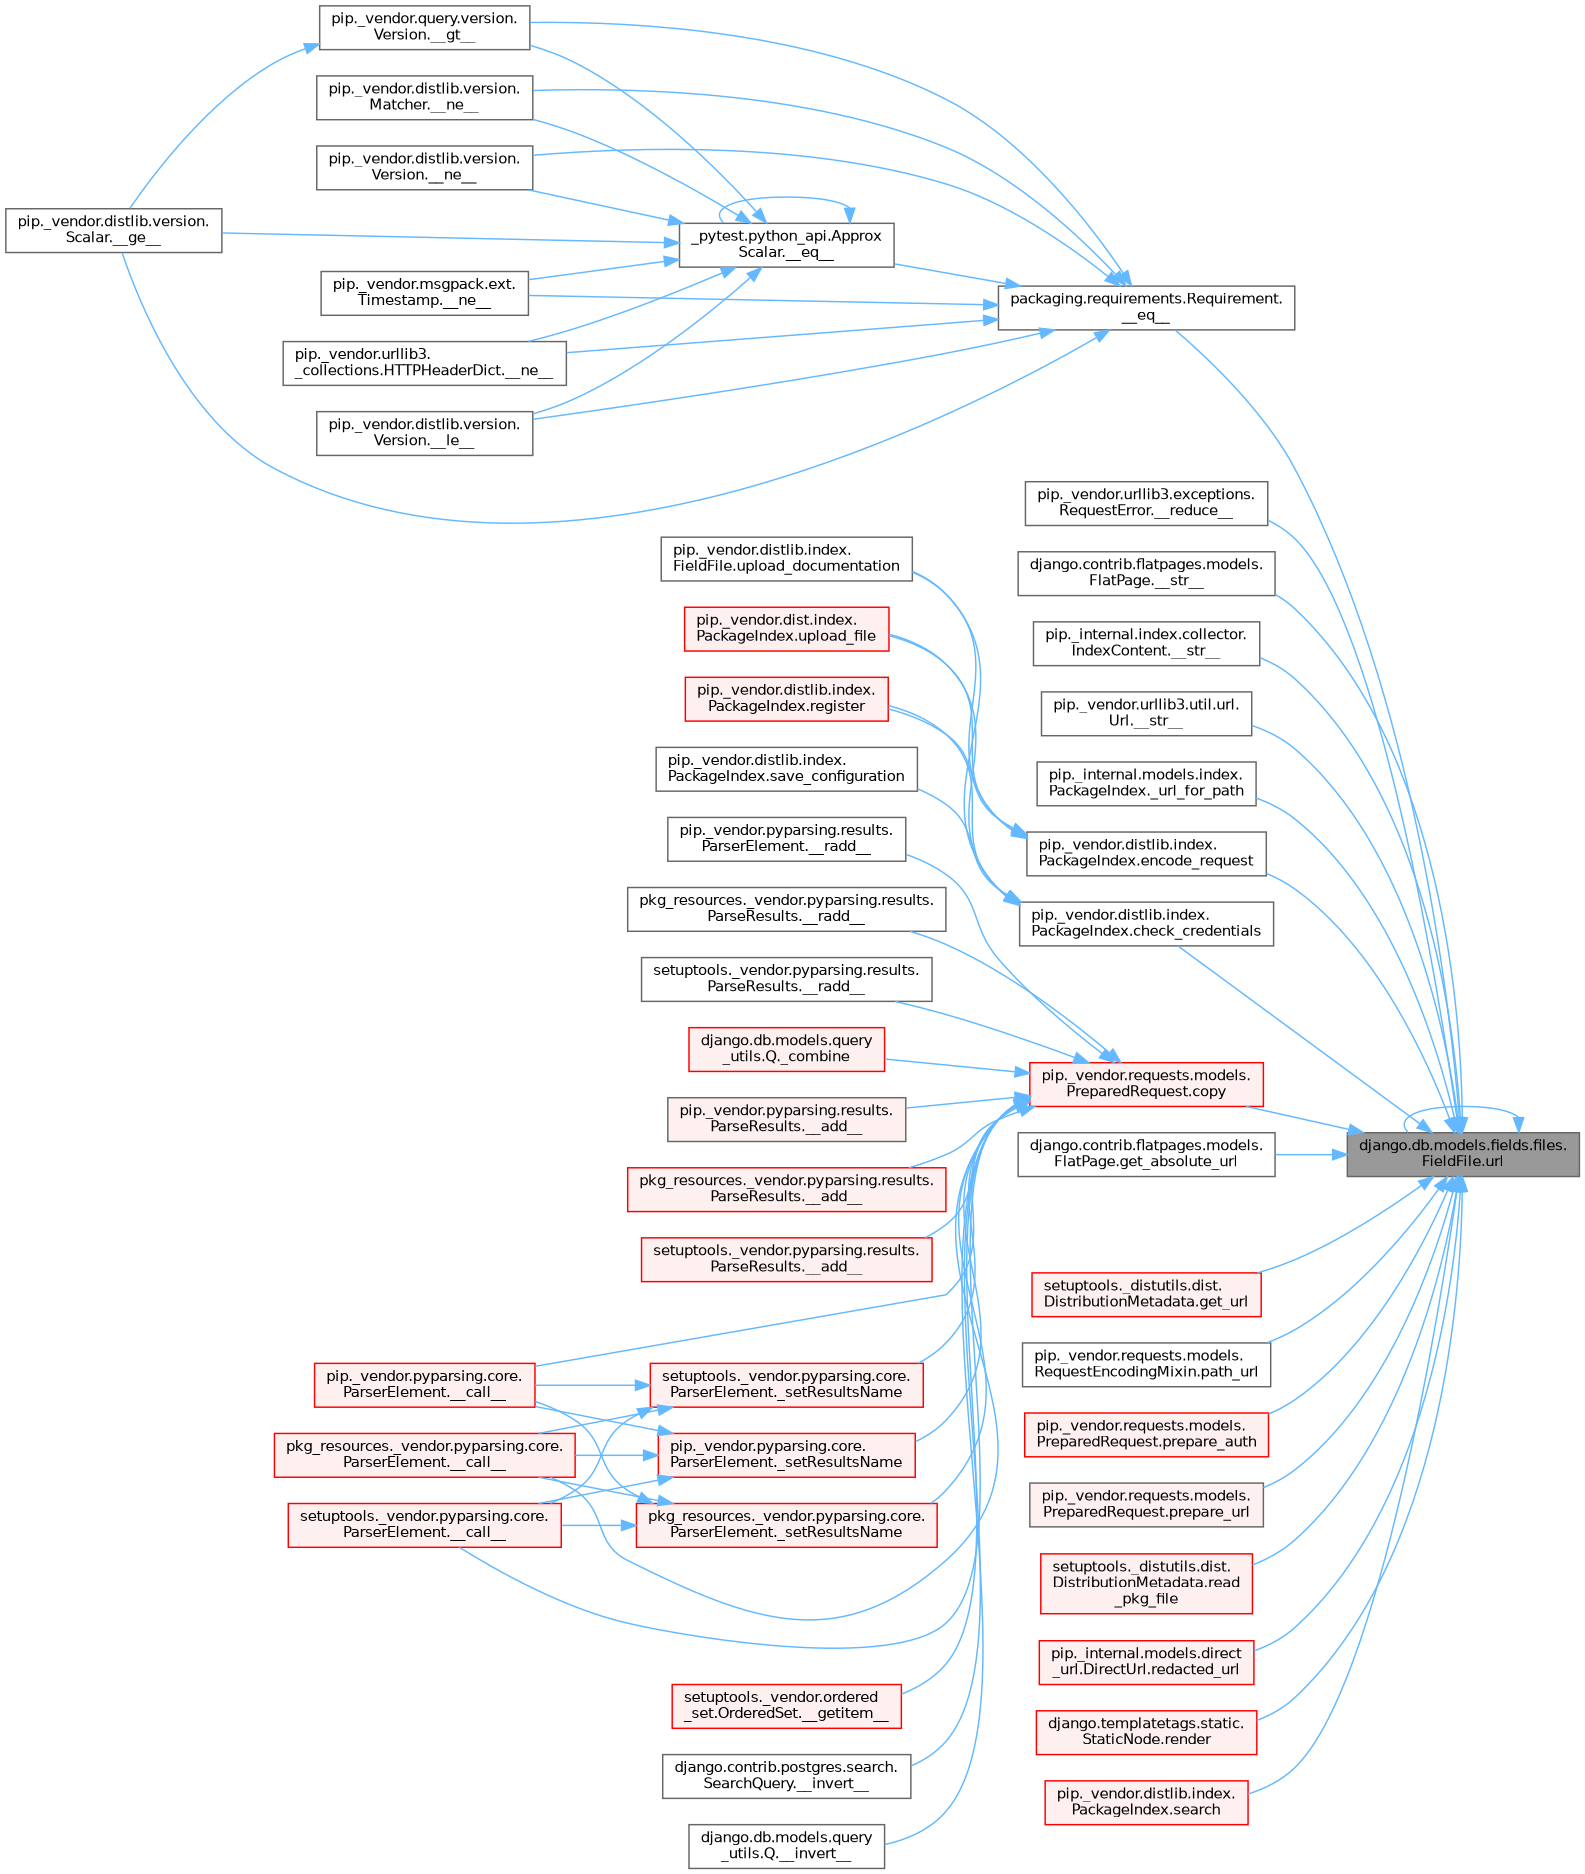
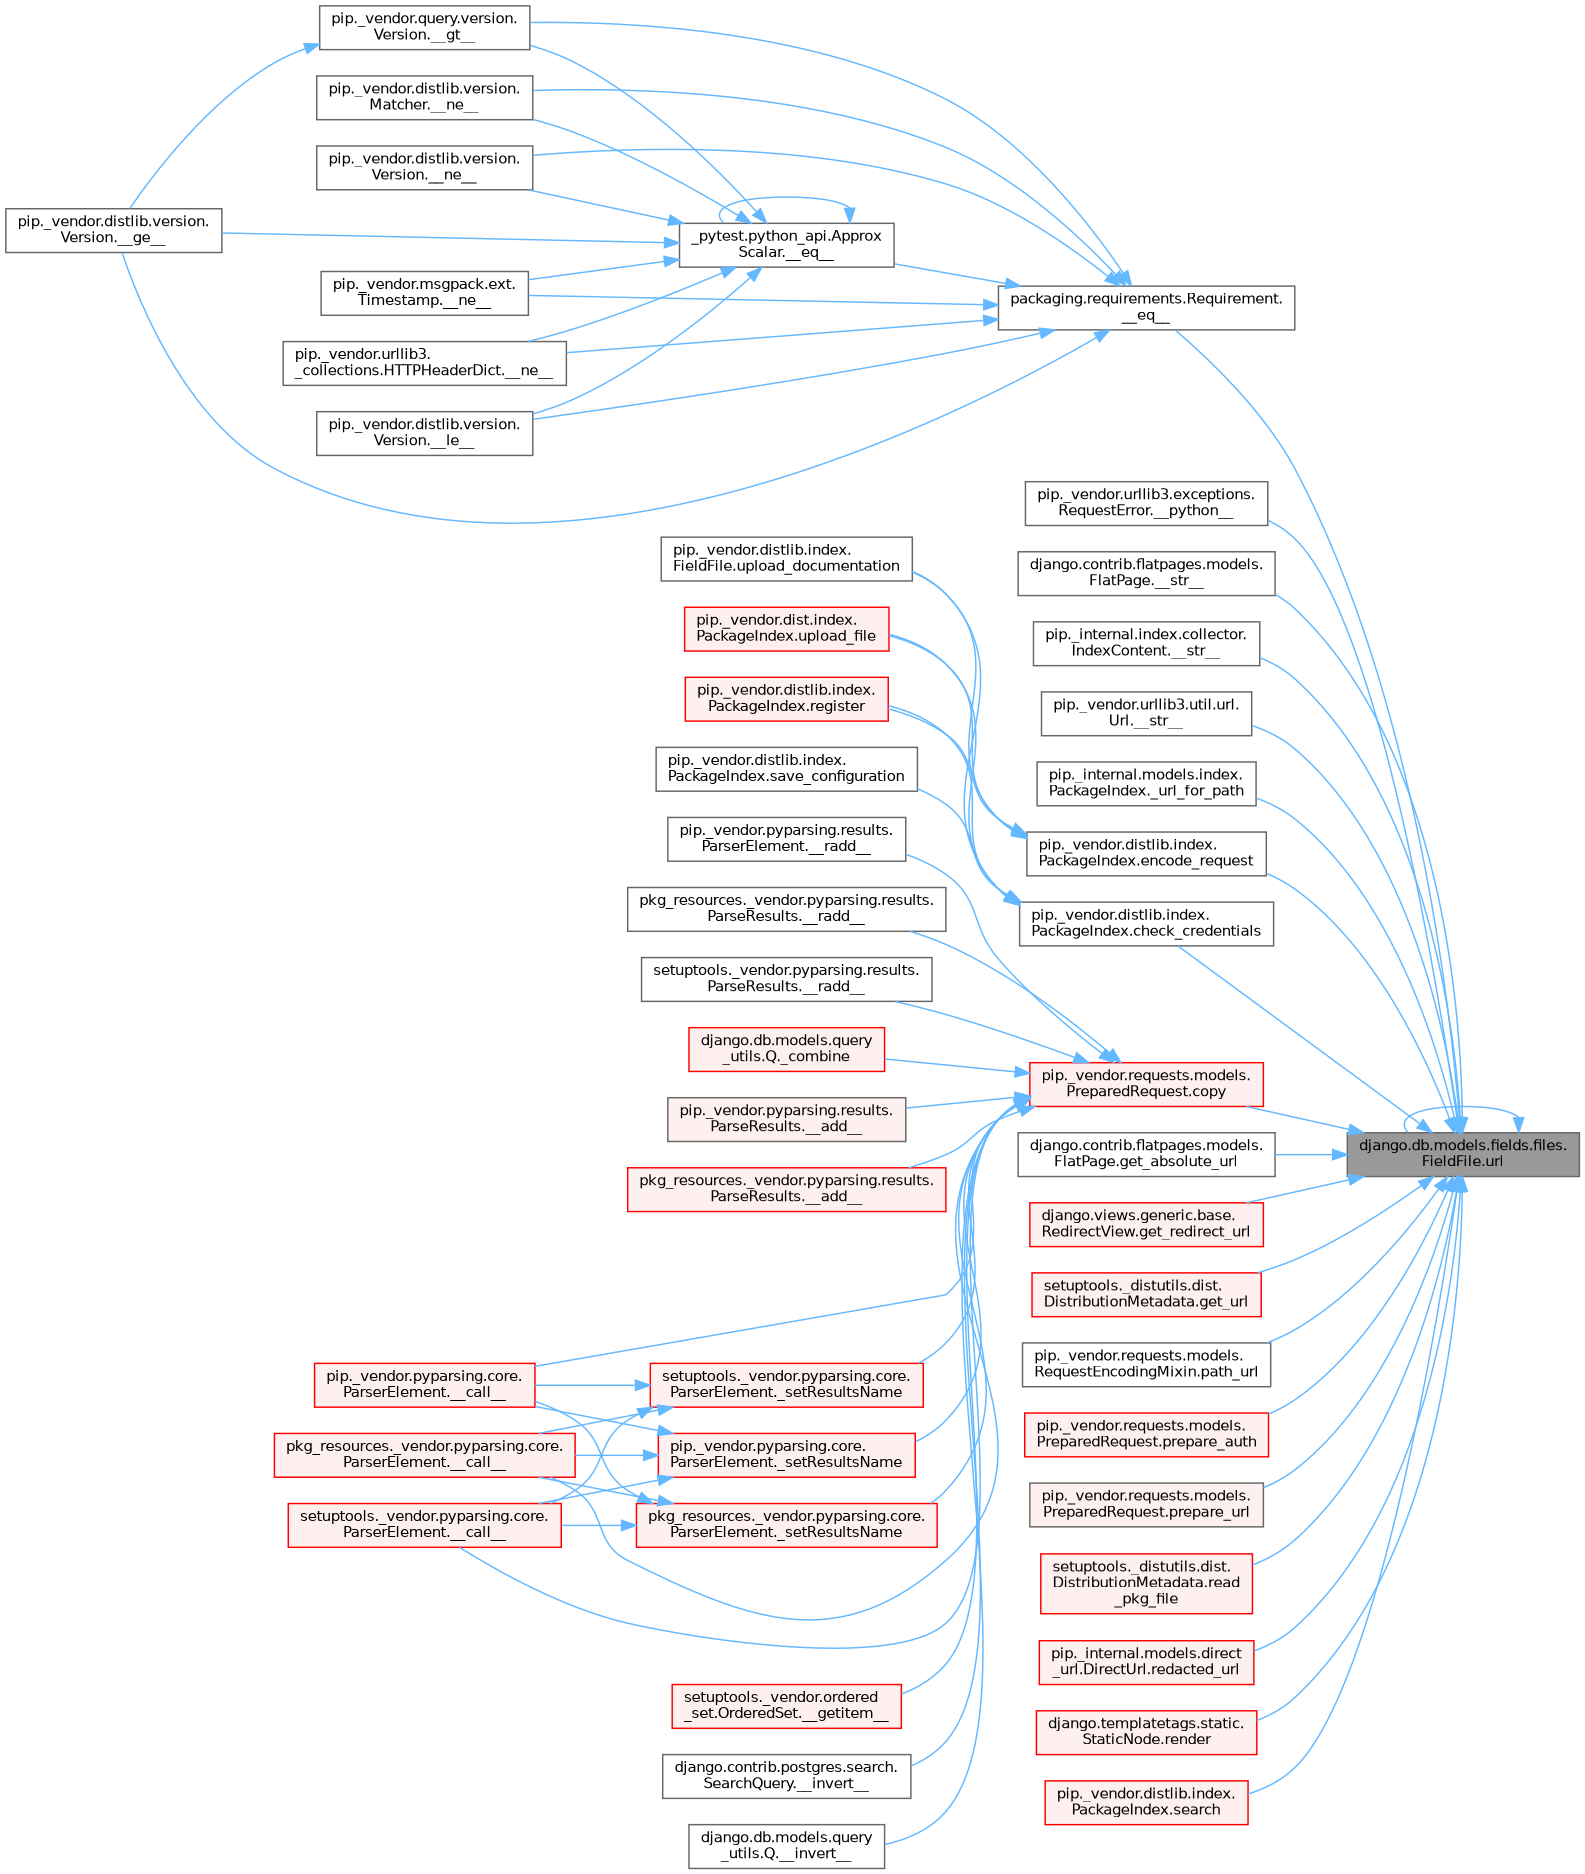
(114, 231) -> (114, 231)
(1147, 504) -> (1147, 504)
none -> (1147, 1225)
(787, 1260) -> none
